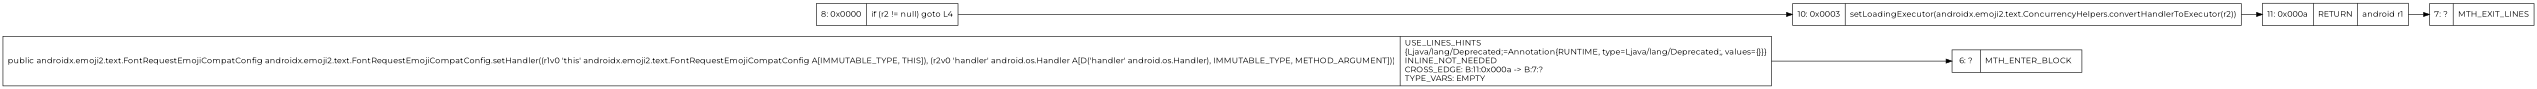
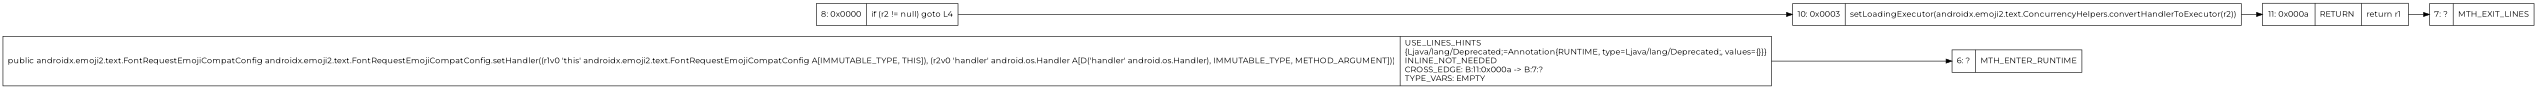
(2383, 14) -> (2384, 14)
(2028, 61) -> (2029, 61)
